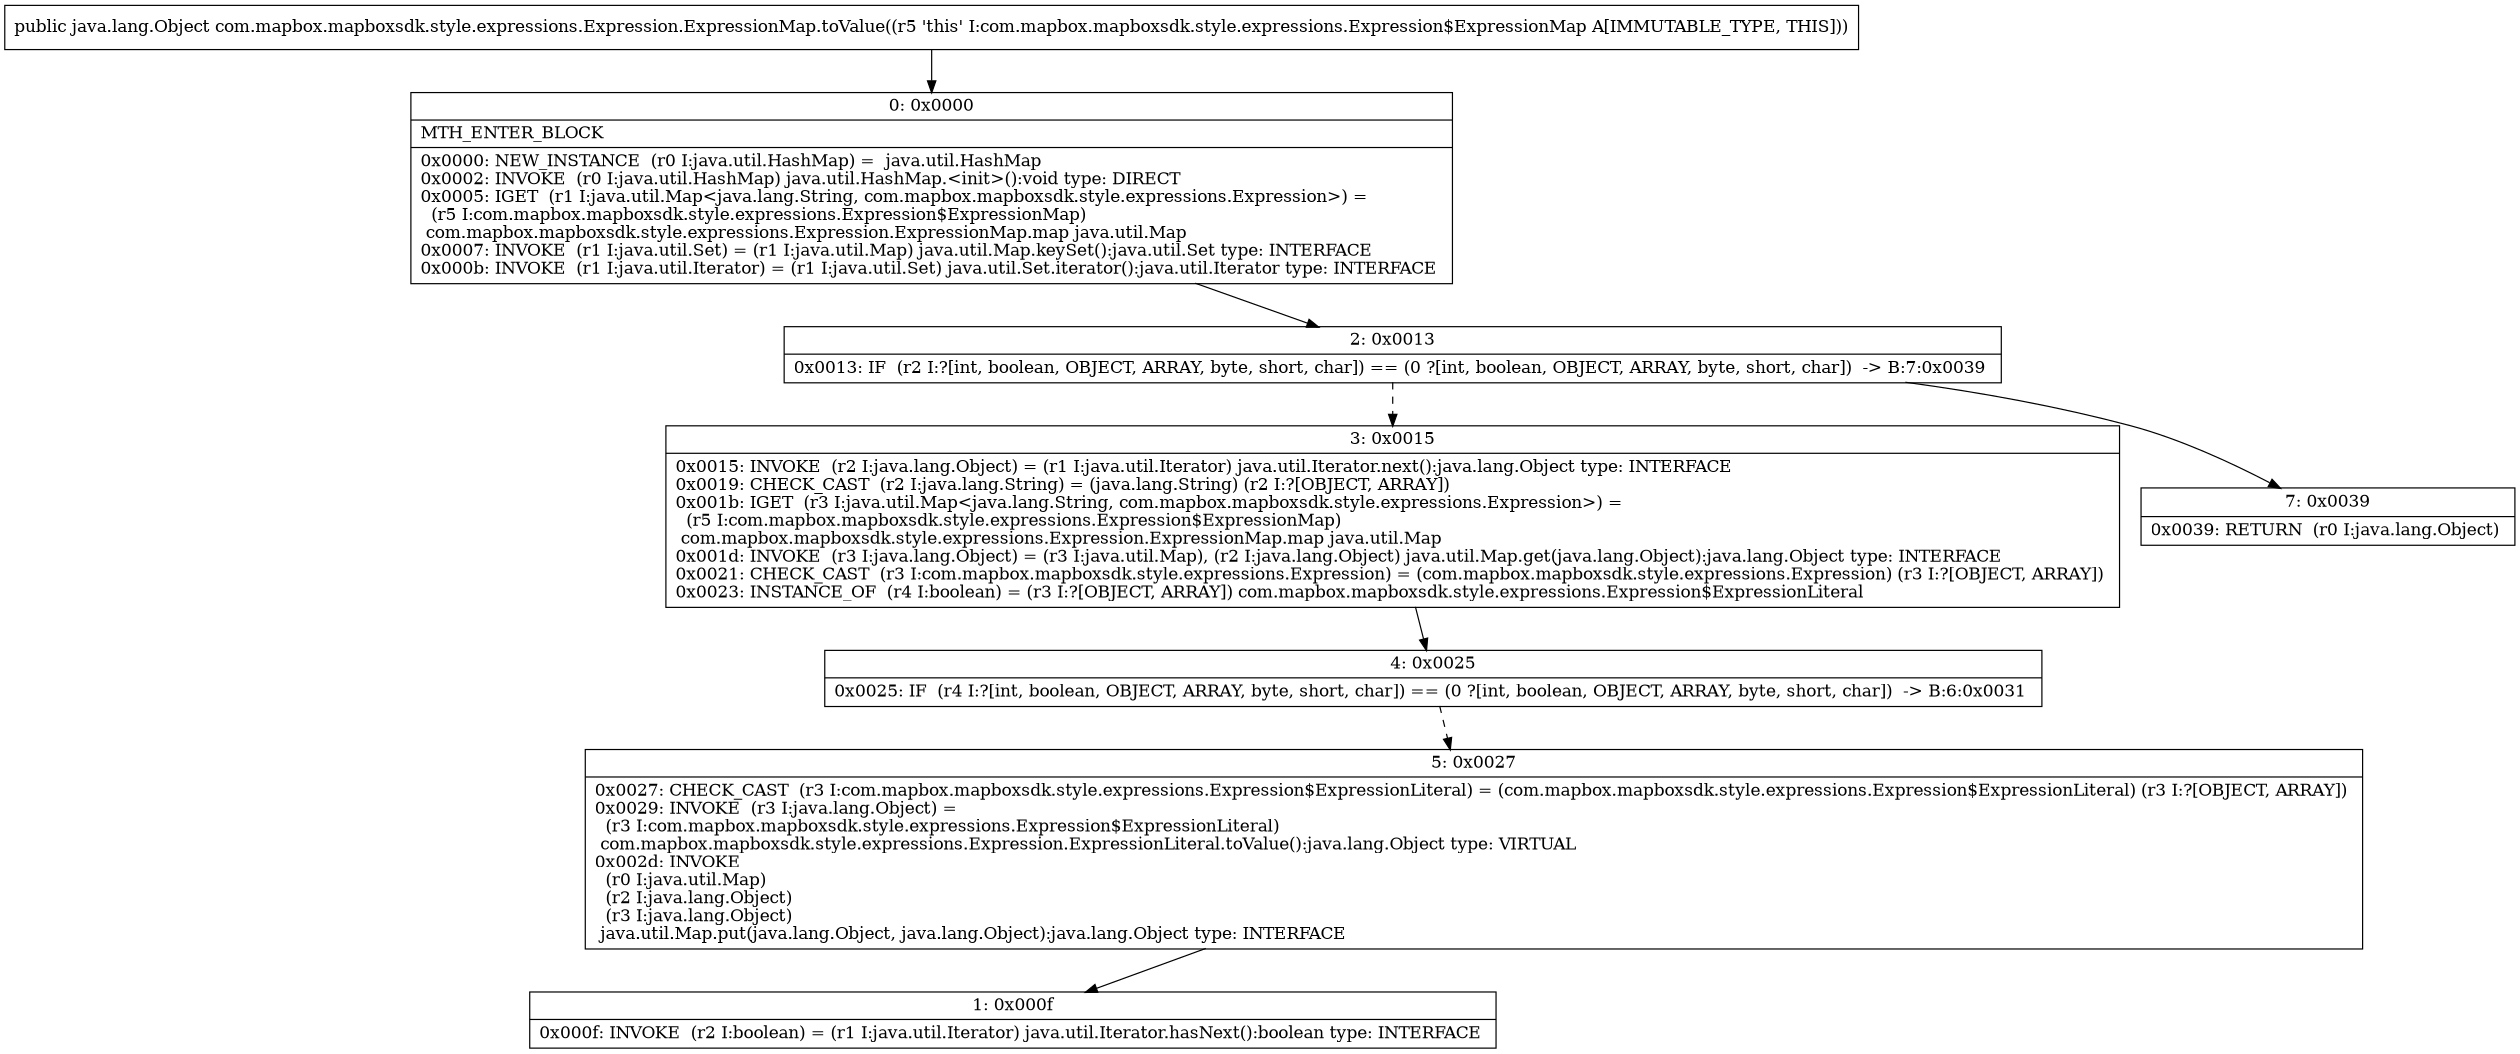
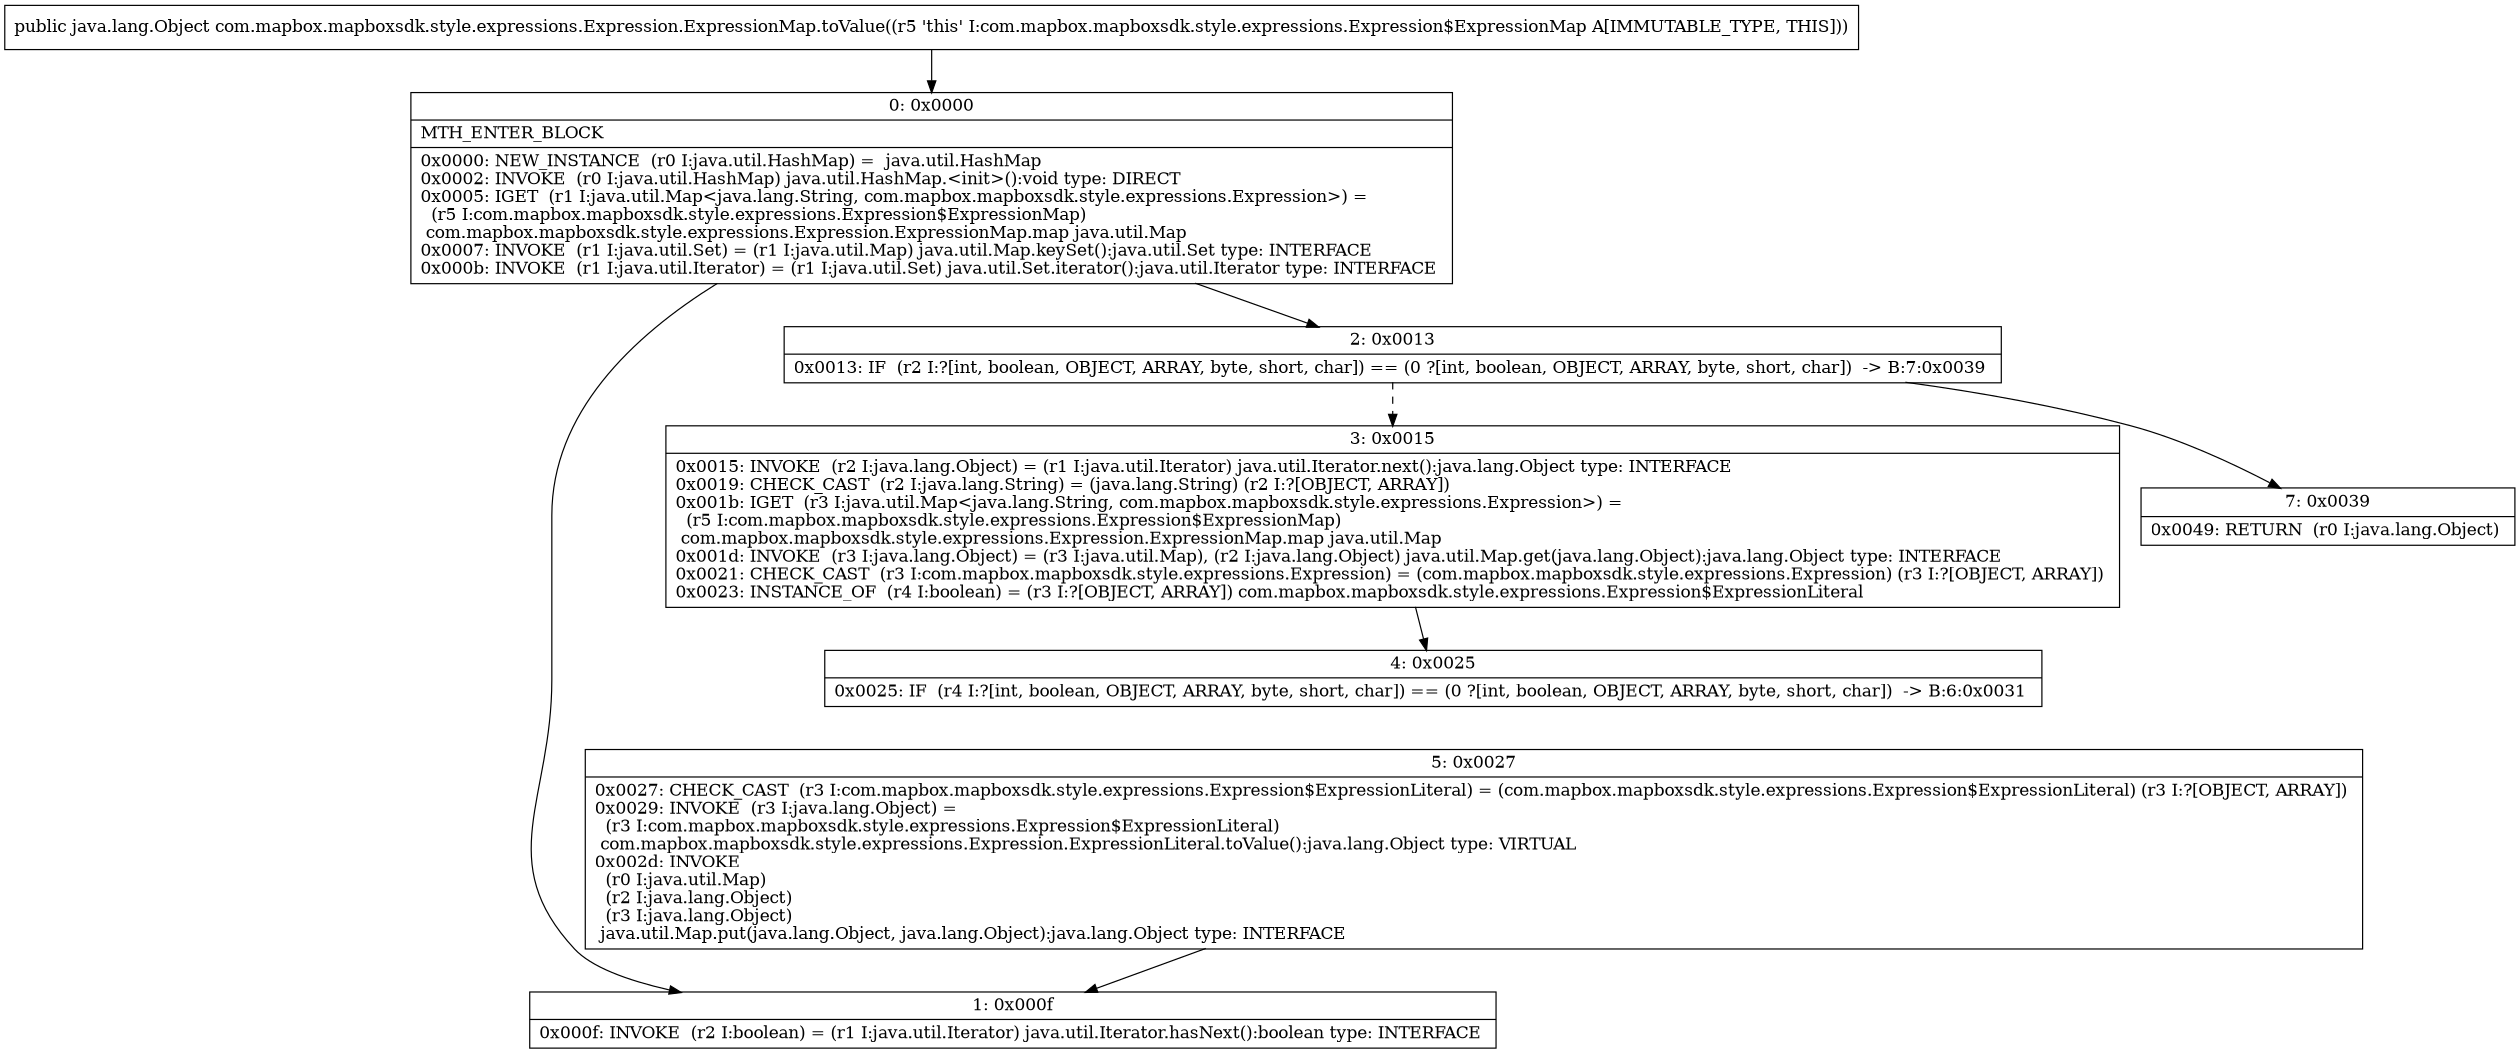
(2328, 530) -> (2328, 530)
none -> (552, 642)
(1444, 722) -> none
